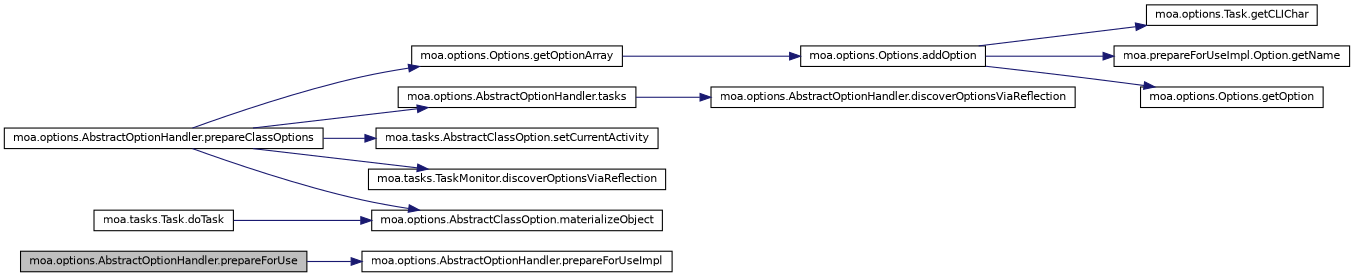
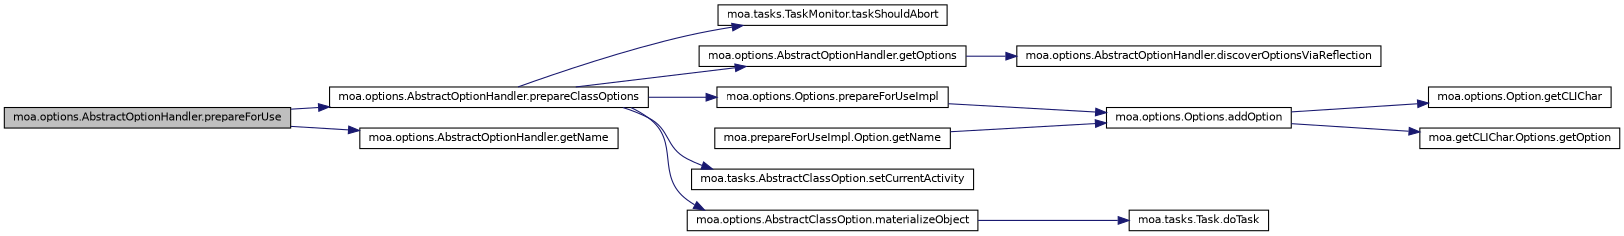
(1232, 15) -> (1520, 97)
(517, 56) -> (833, 97)
(1044, 56) -> (1023, 128)
(517, 97) -> (833, 56)
(1232, 97) -> (1520, 138)
none -> (305, 108)
(517, 179) -> (833, 15)
(297, 220) -> (1048, 220)
(517, 261) -> (489, 138)
